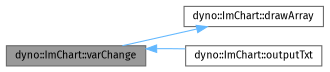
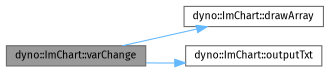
(171, 49) -> (160, 63)
